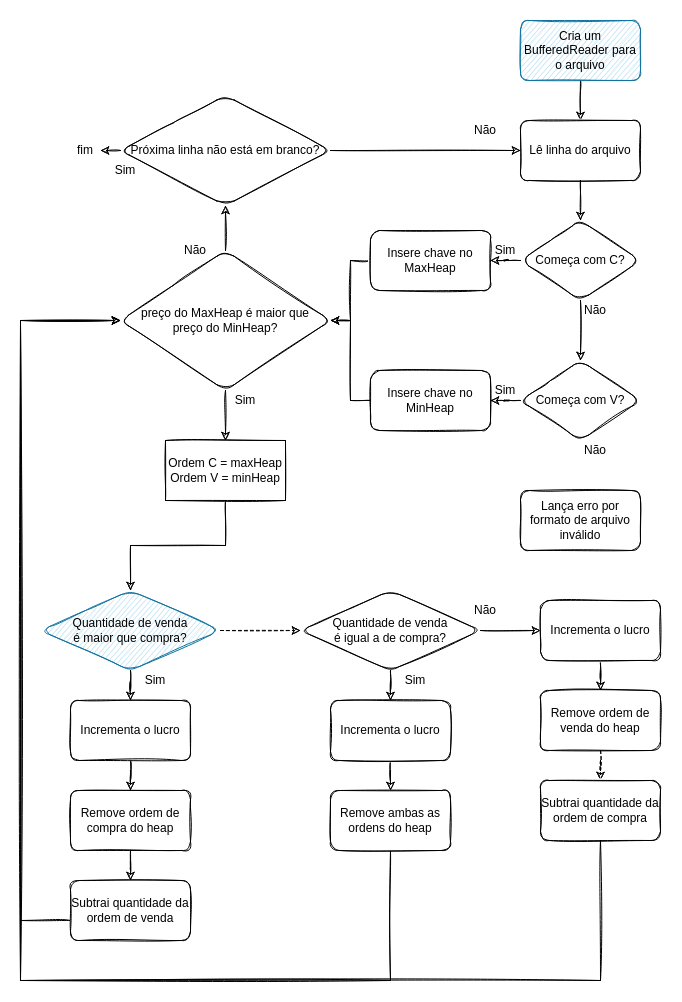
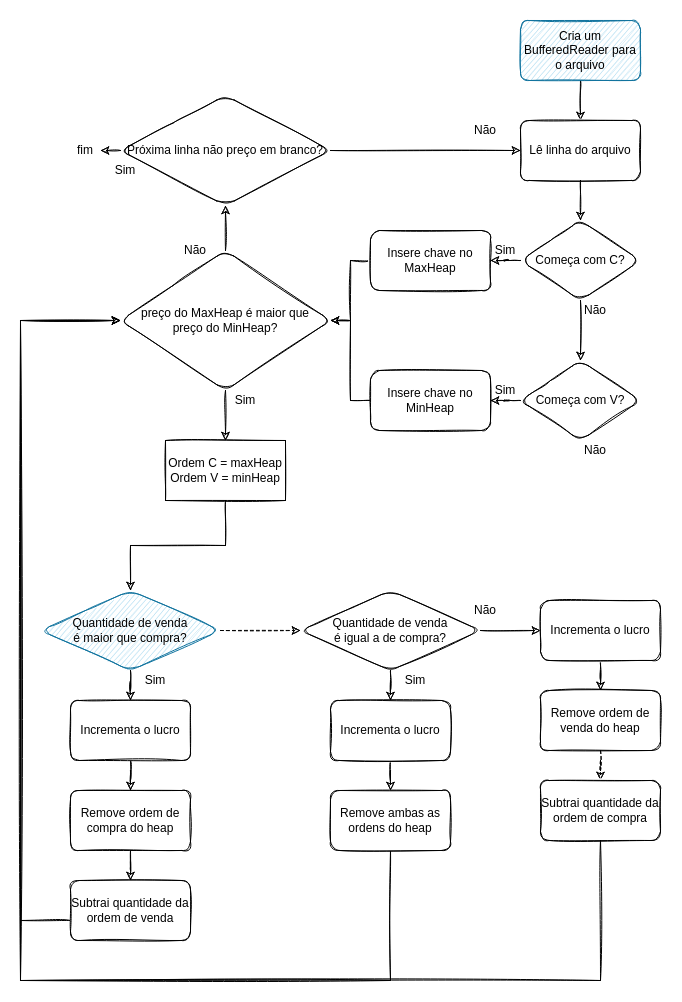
(226, 151) -> (226, 151)
(581, 521) -> none
